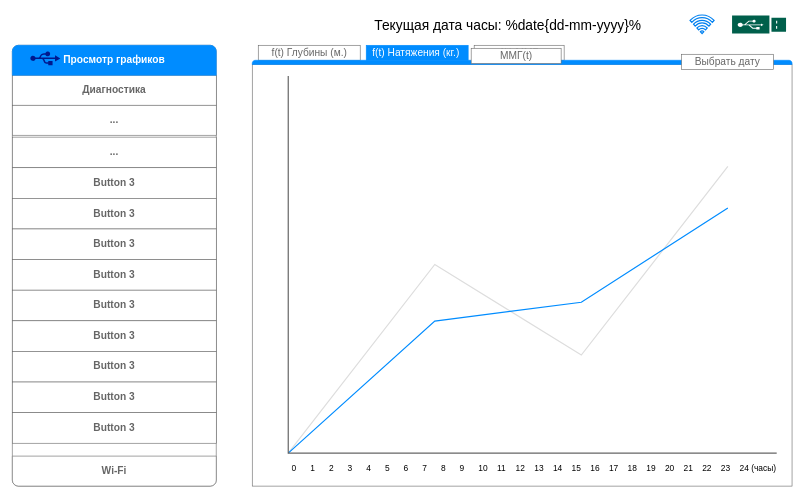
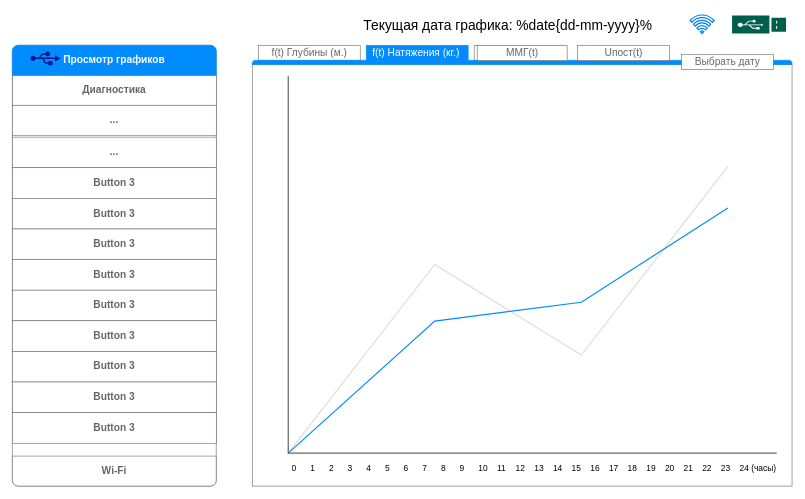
(504, 24) -> (504, 24)
none -> (624, 53)
(516, 56) -> (522, 53)
